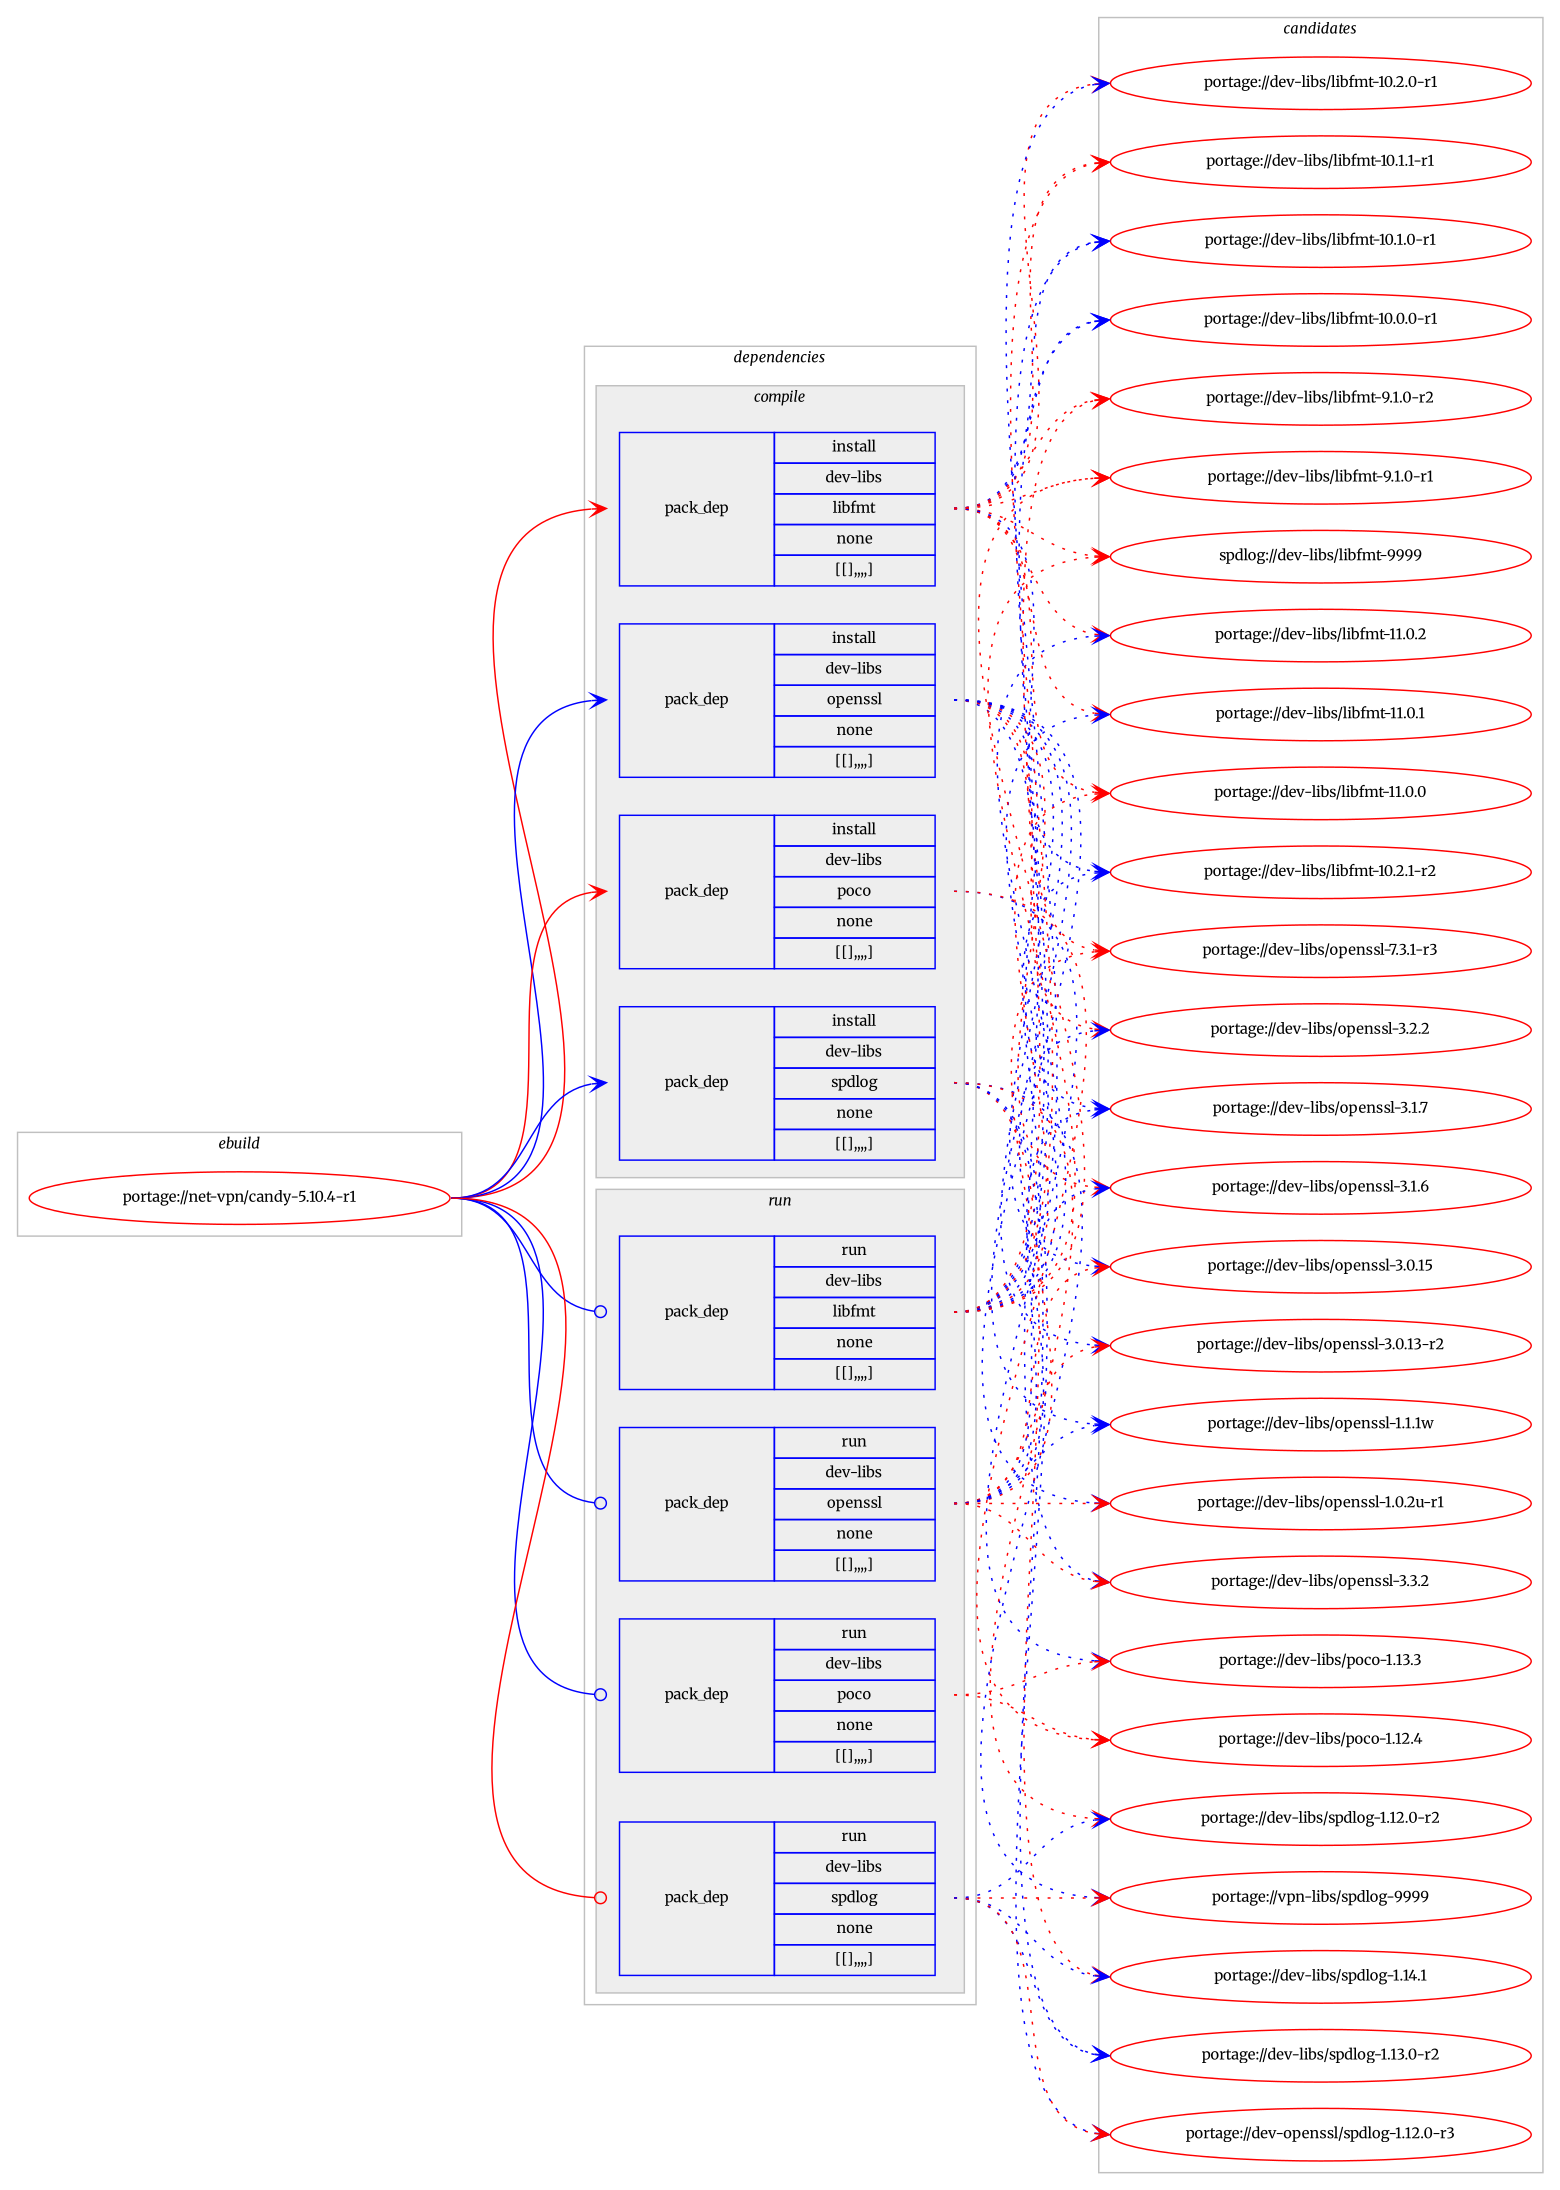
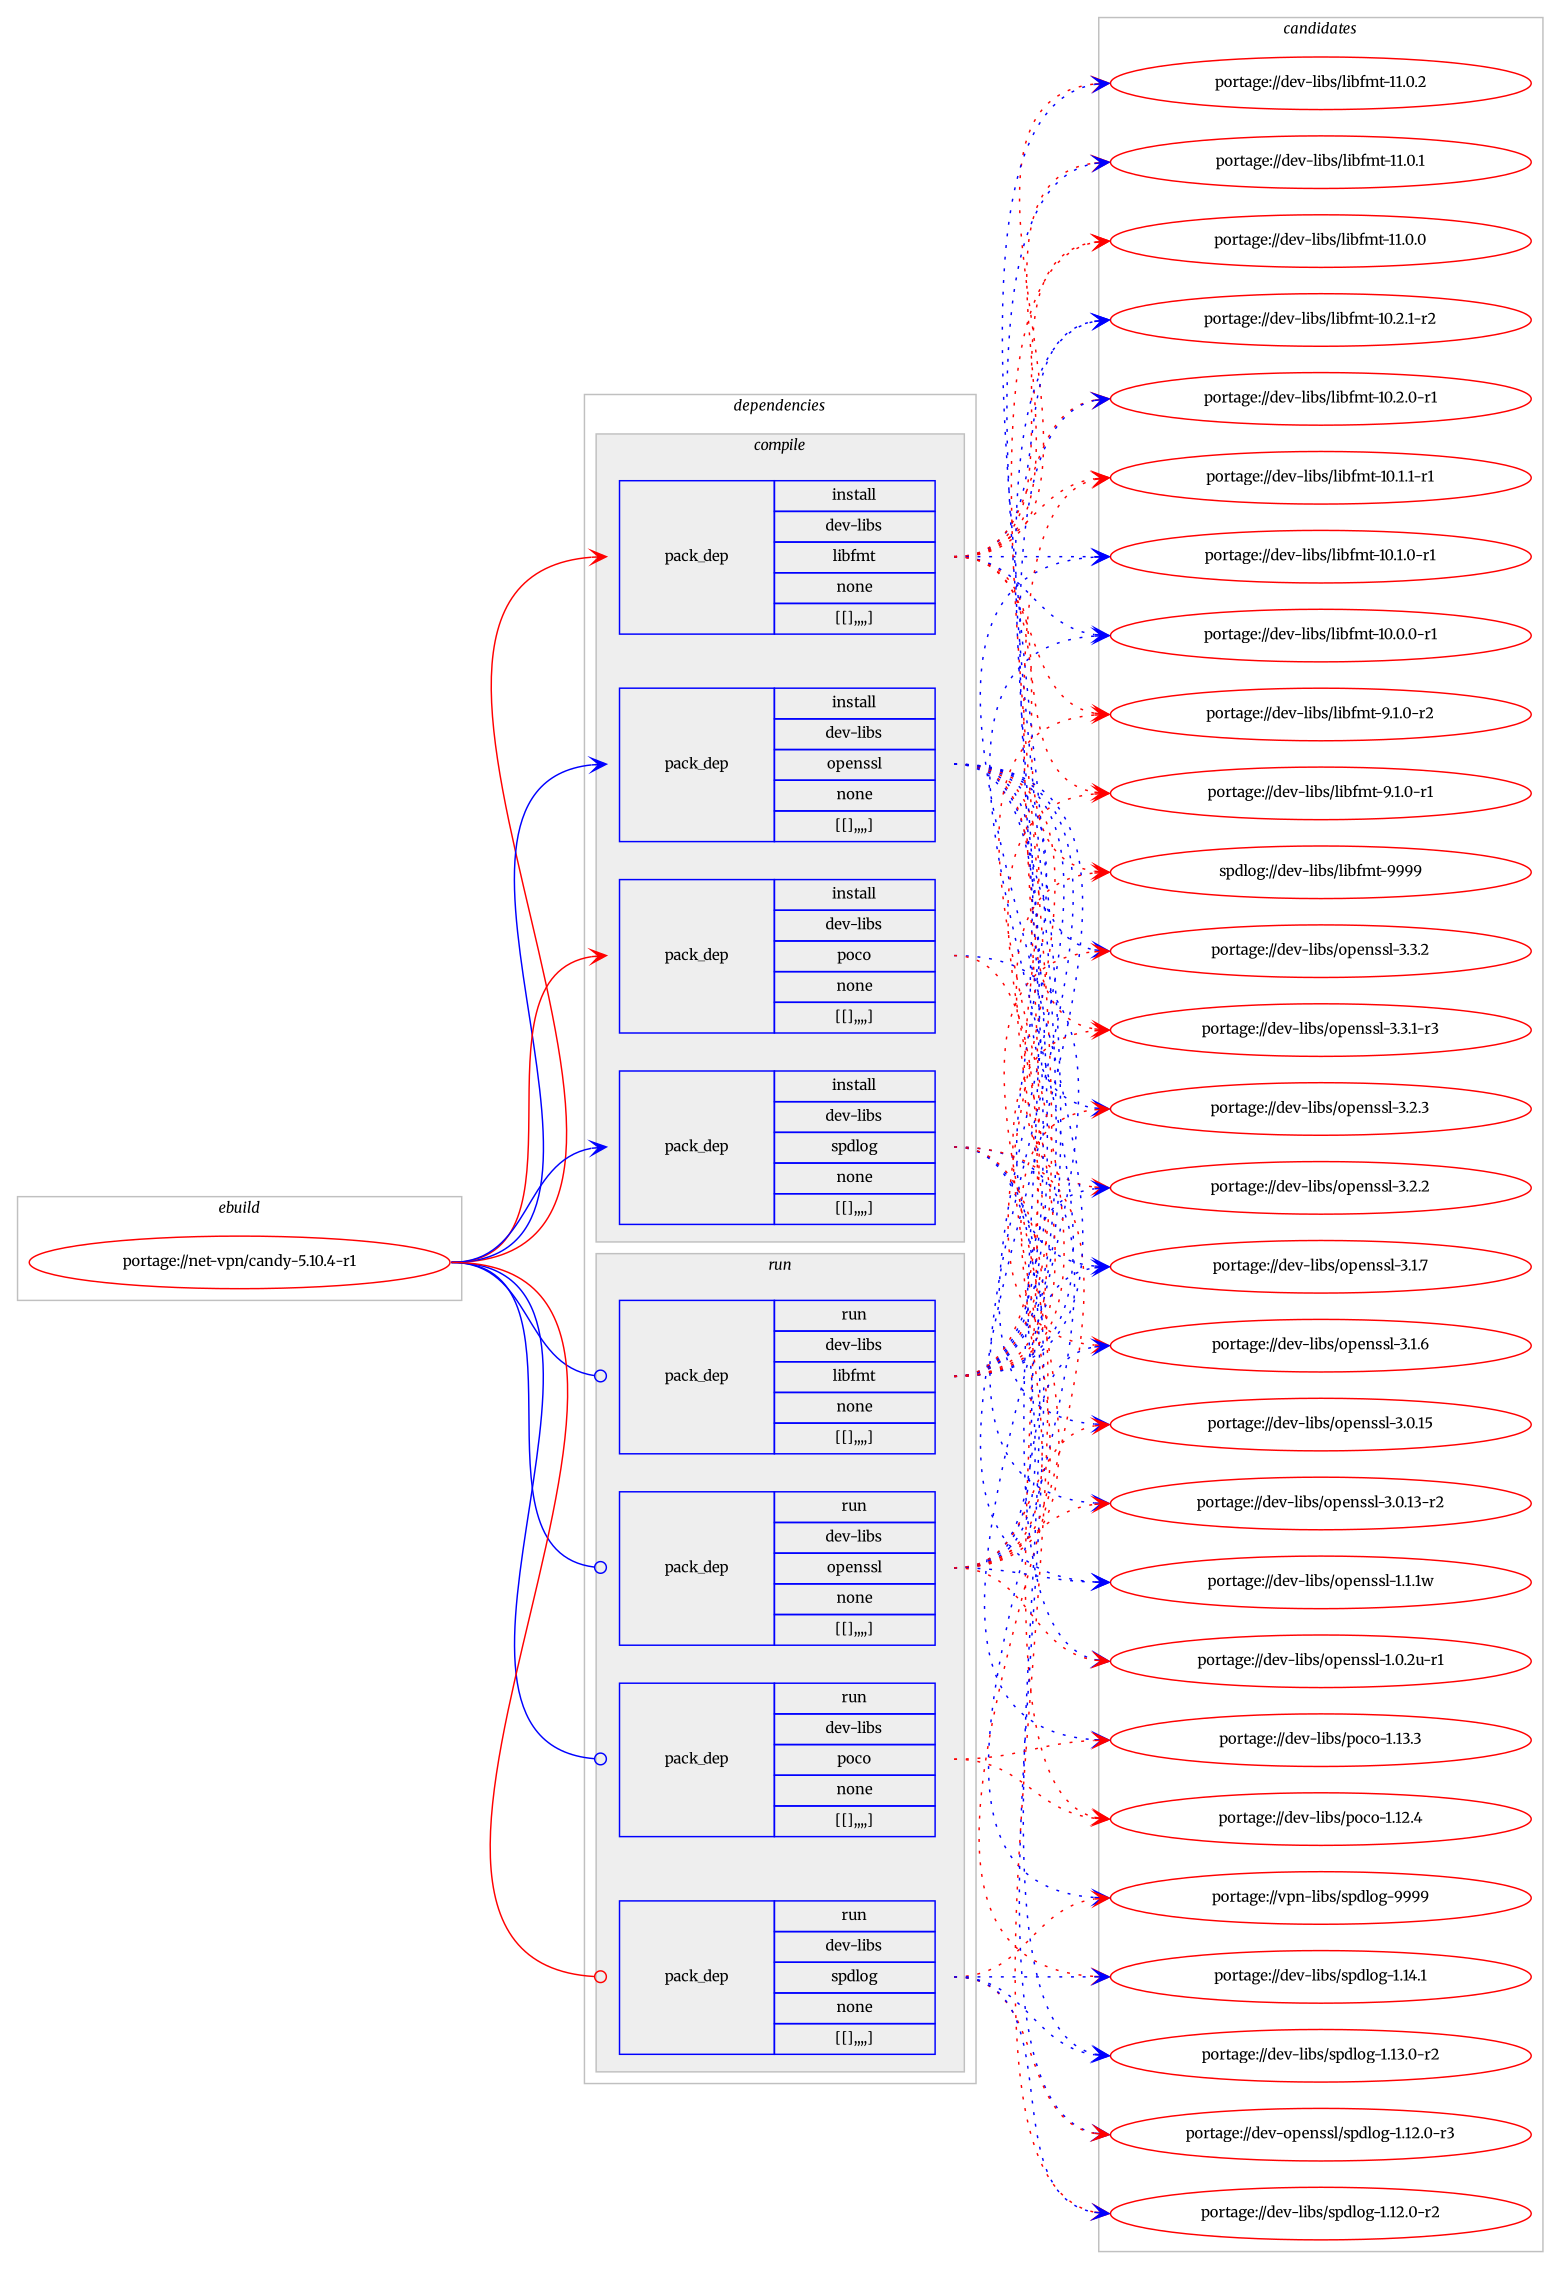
(1321, 951) -> (1321, 1030)
none -> (1321, 1109)
